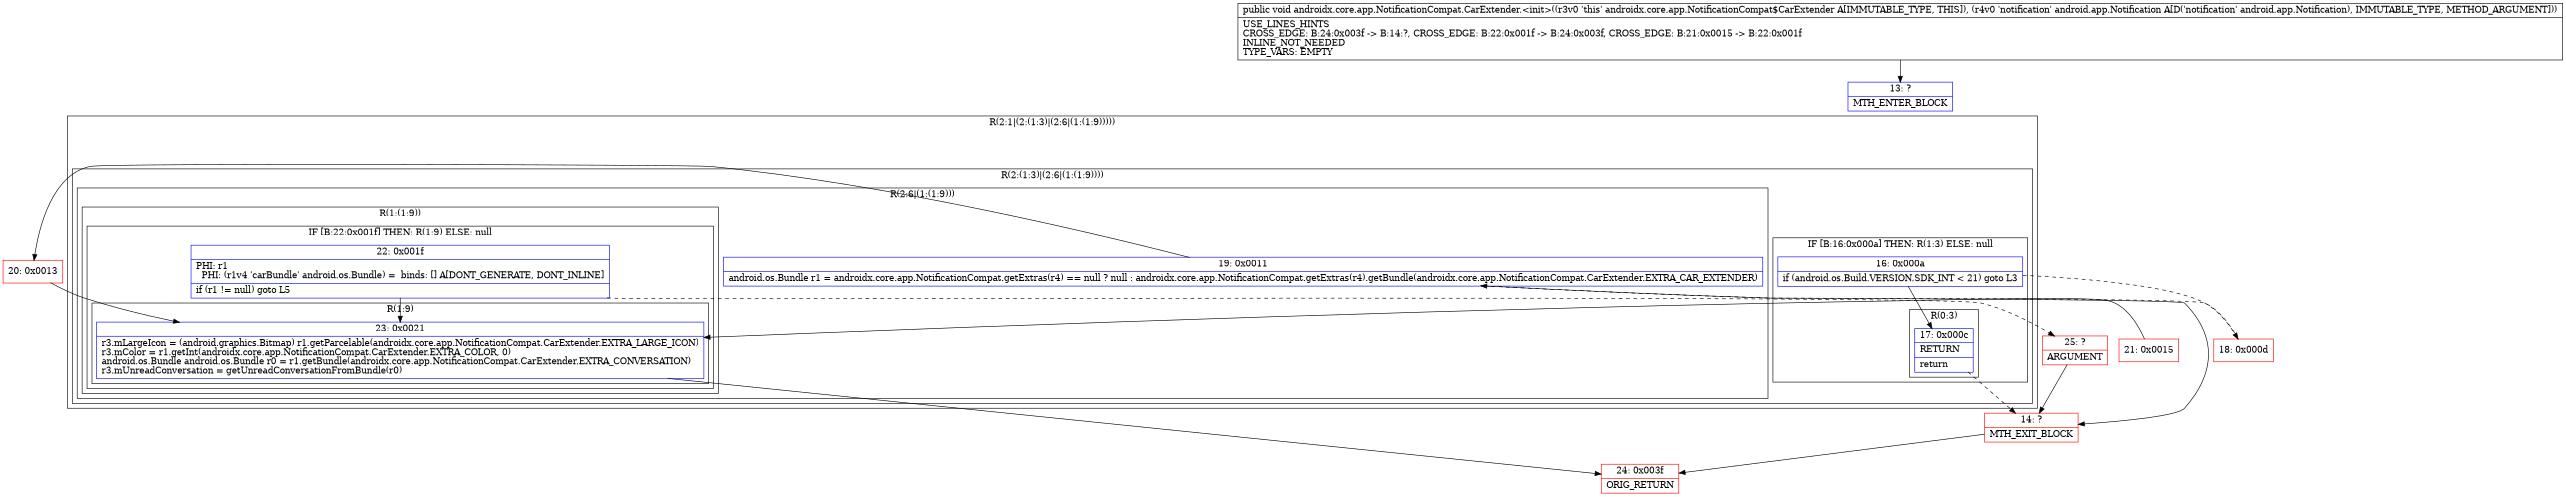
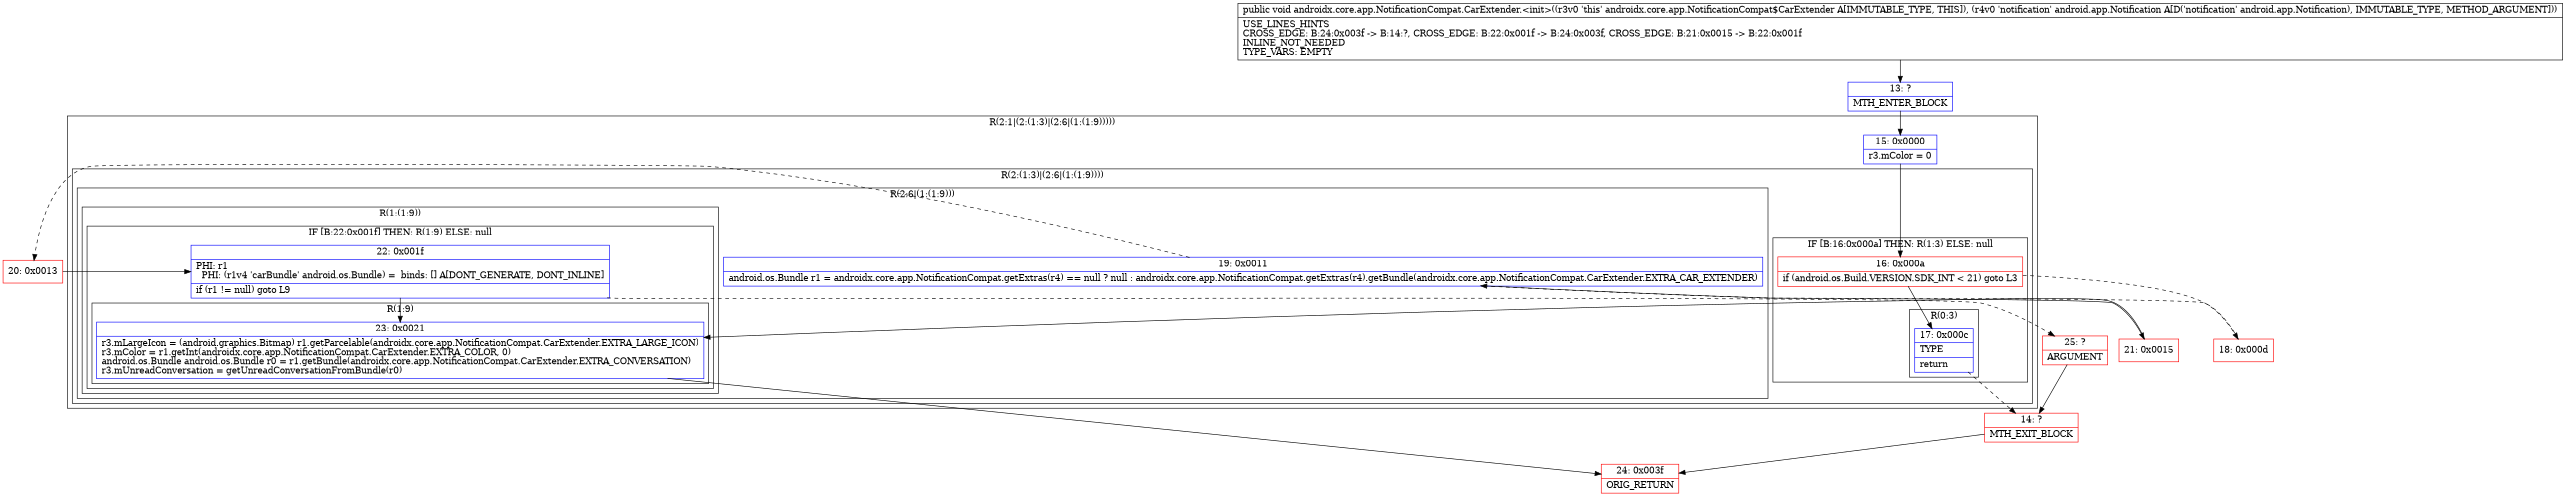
none -> (1900, 150)
(589, 165) -> (589, 165)
(1900, 272) -> (1900, 272)
(243, 290) -> (243, 290)
(1943, 299) -> (1819, 298)
(114, 307) -> (124, 272)
(1940, 350) -> (1932, 350)
